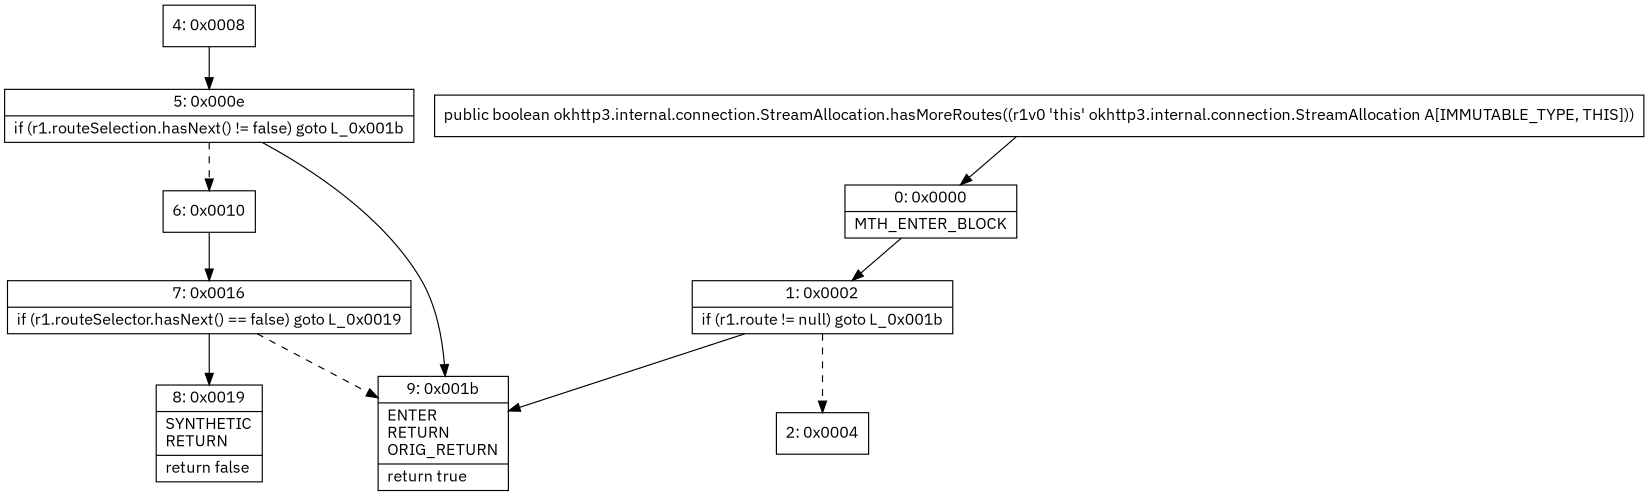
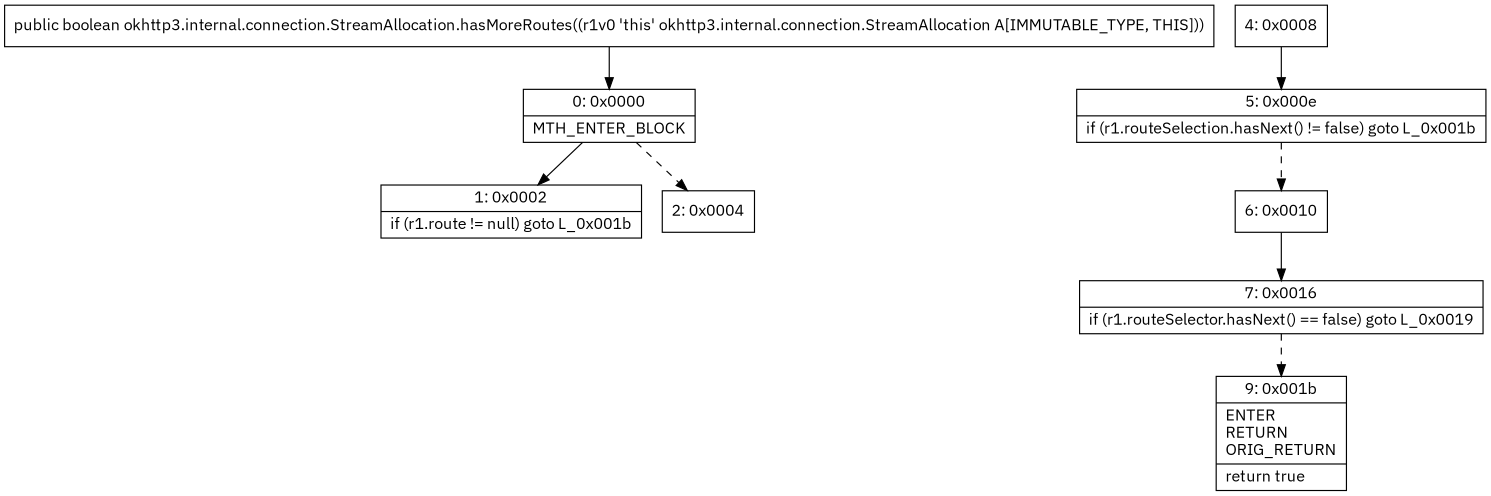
(383, 231) -> none
(823, 367) -> (658, 163)
(632, 371) -> none
(209, 433) -> none
